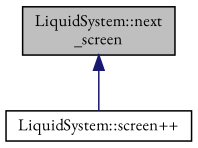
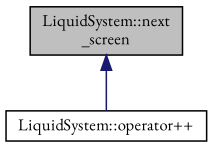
(99, 126) -> (106, 126)
